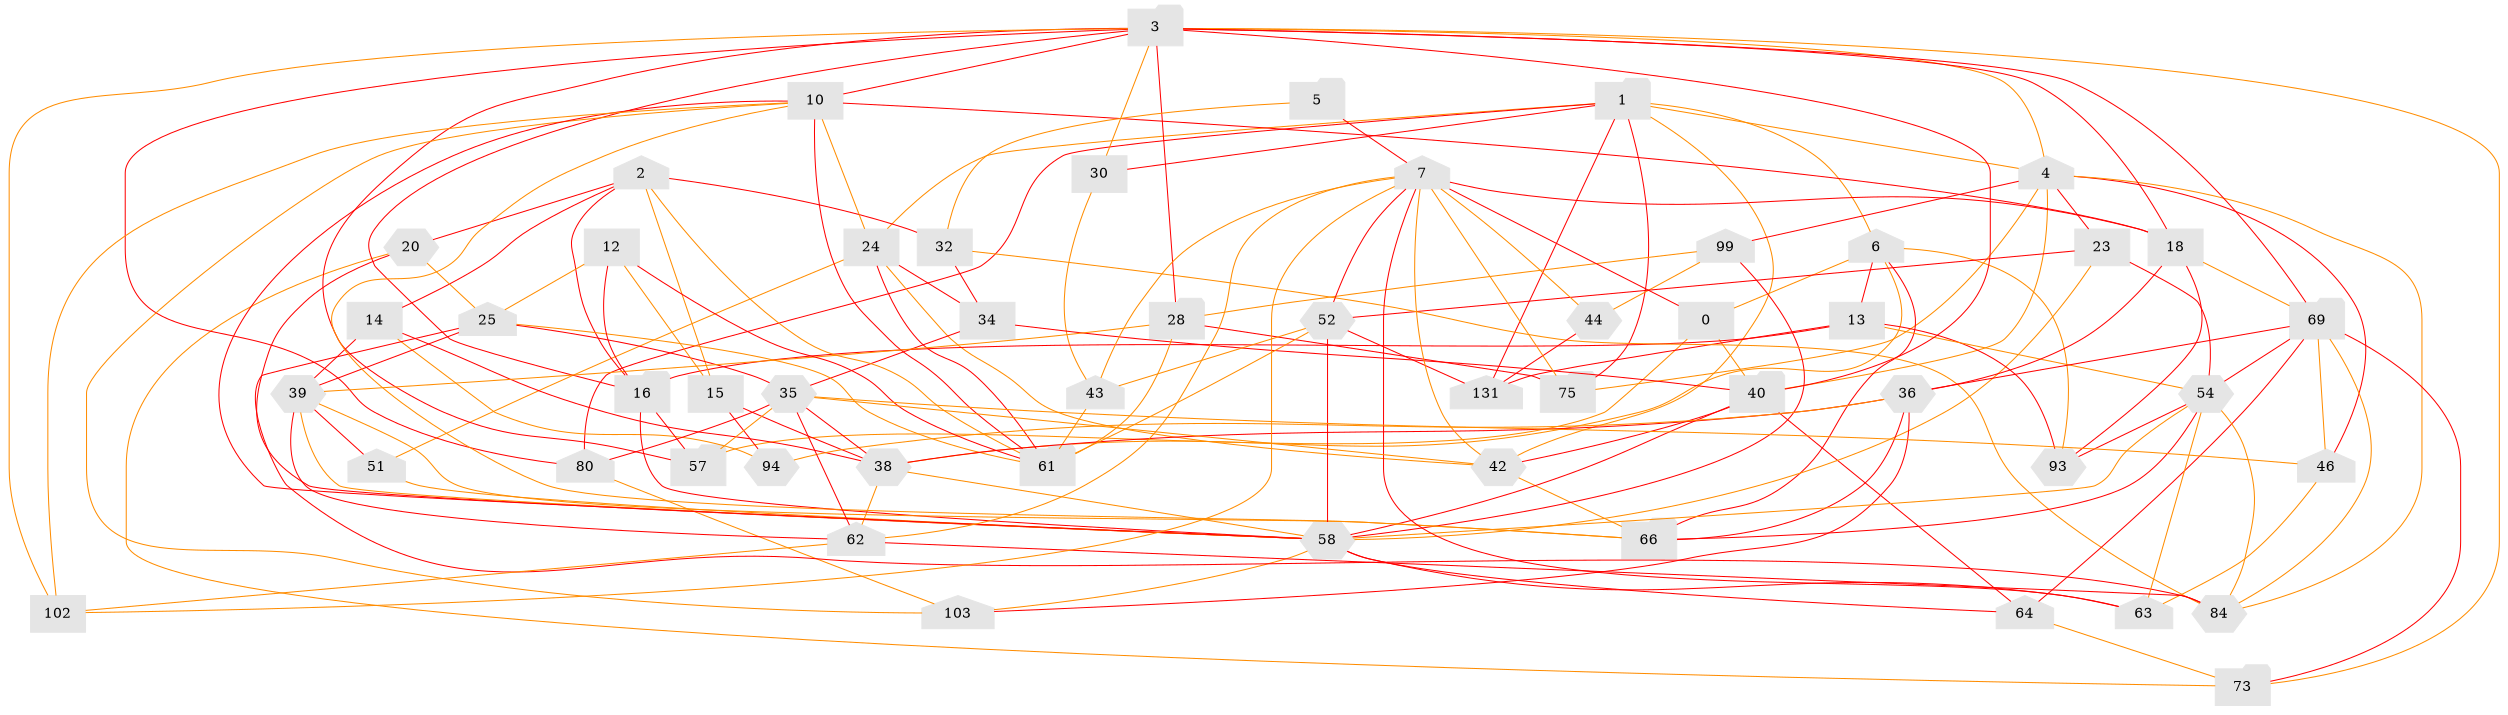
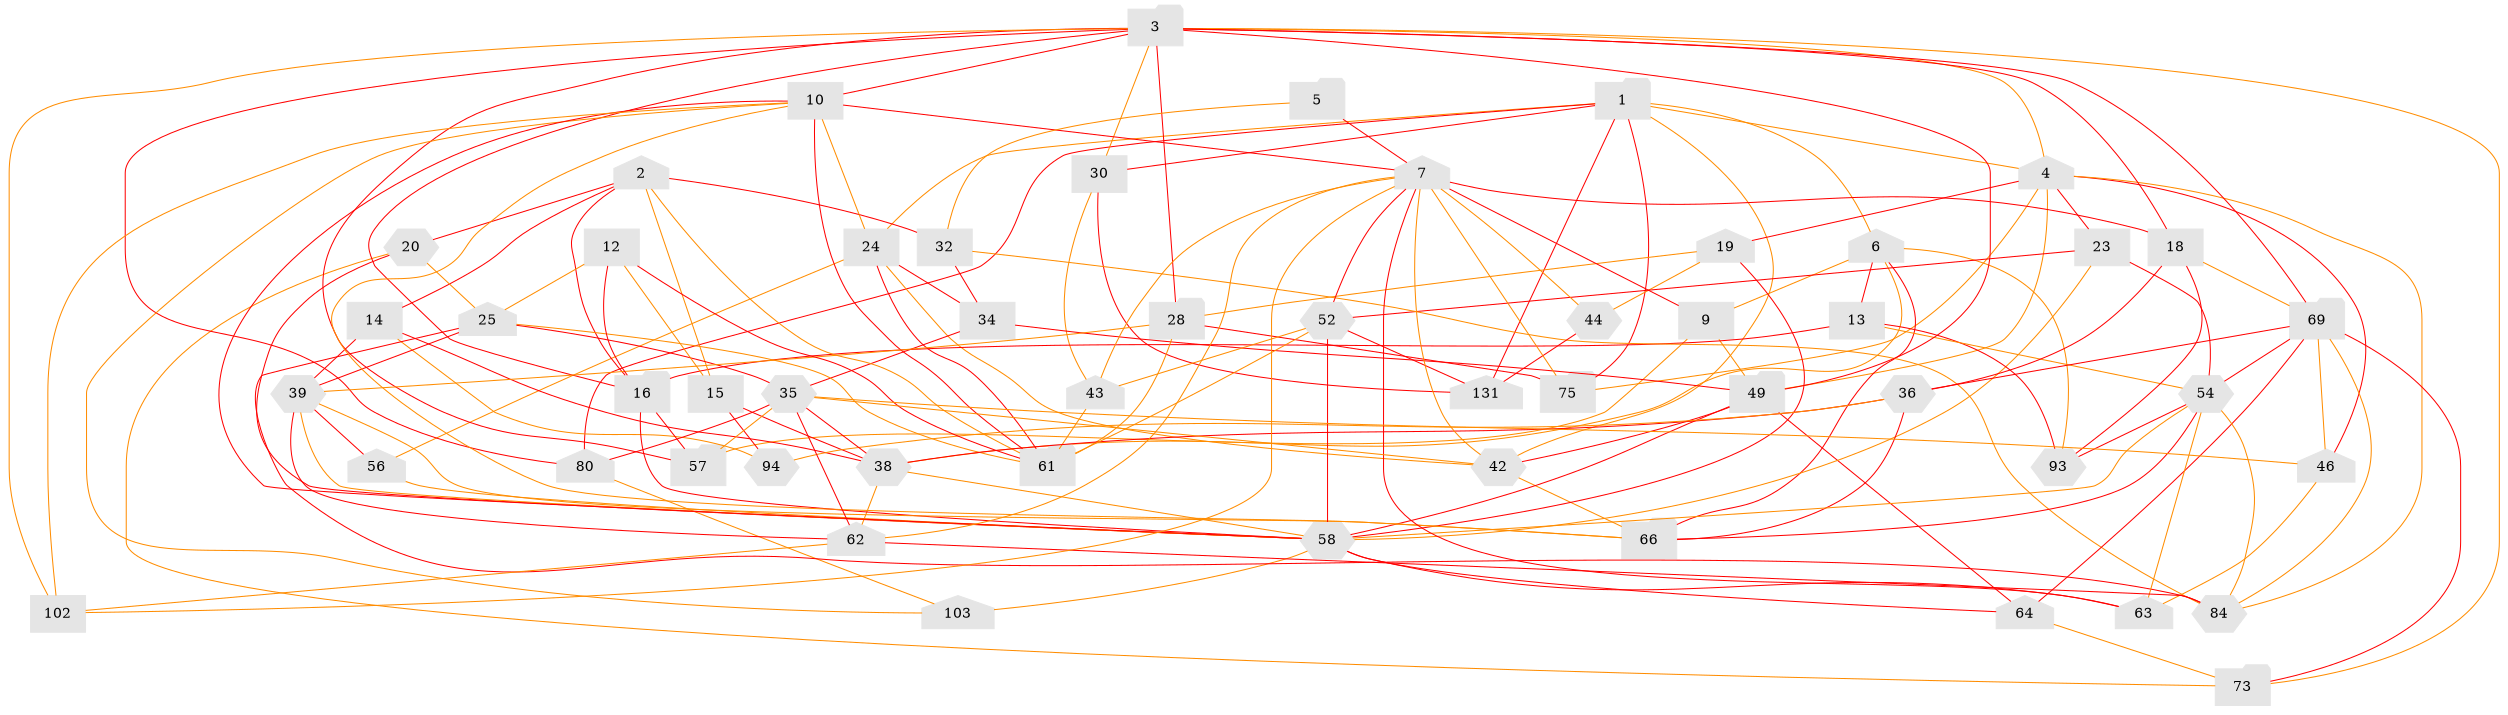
(1498, 146) -> (1091, 134)
(1726, 247) -> (1726, 247)
(1706, 321) -> (1706, 321)
(1660, 353) -> (1214, 368)
(1757, 394) -> (1757, 394)
(377, 467) -> (377, 467)
(1466, 585) -> none
